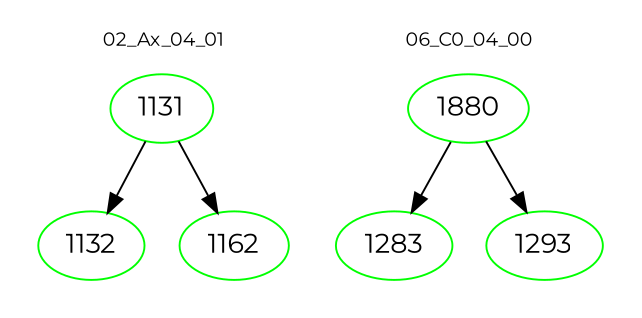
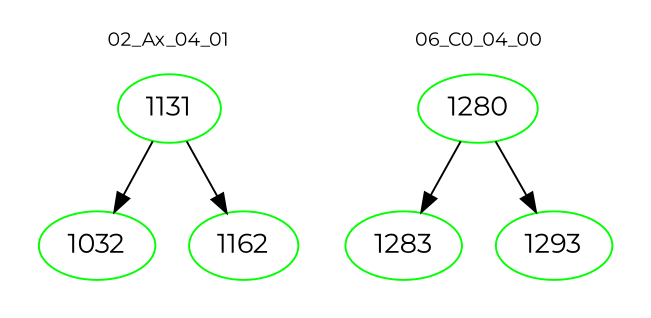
(468, 109) -> (478, 109)
(91, 246) -> (97, 246)
